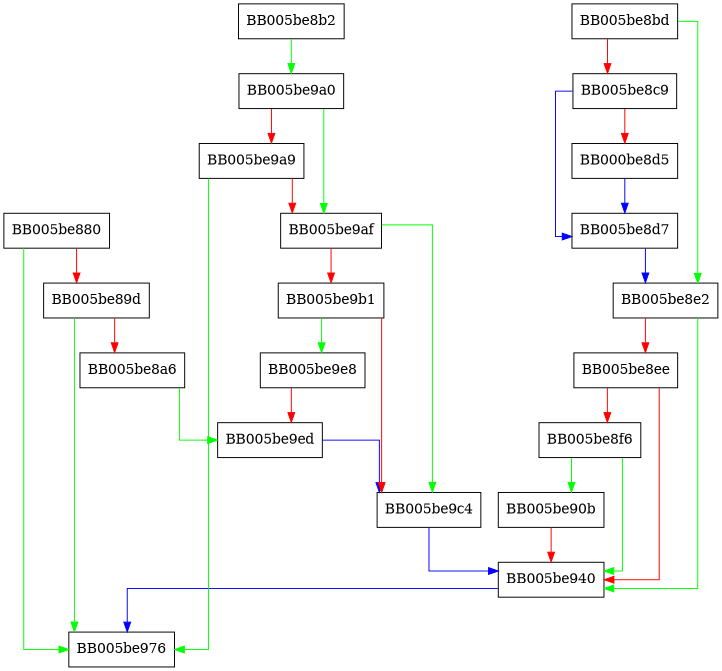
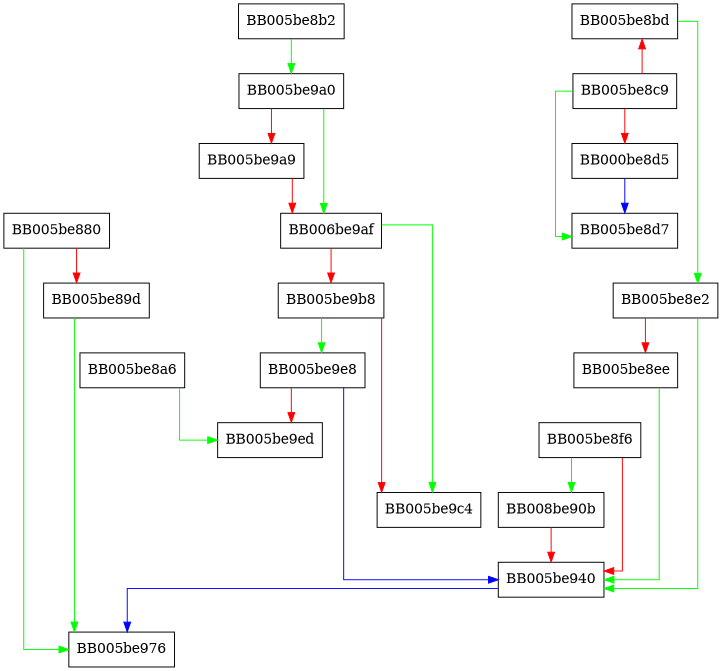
(608, 51) -> (642, 61)
(555, 159) -> (555, 159)
(331, 231) -> (331, 231)
(645, 261) -> none
(331, 301) -> (331, 301)
(115, 330) -> none
(607, 400) -> none
(208, 426) -> none
(372, 440) -> none
(659, 506) -> (659, 506)
(551, 510) -> (551, 510)
(622, 519) -> (622, 519)
(437, 571) -> (344, 556)
